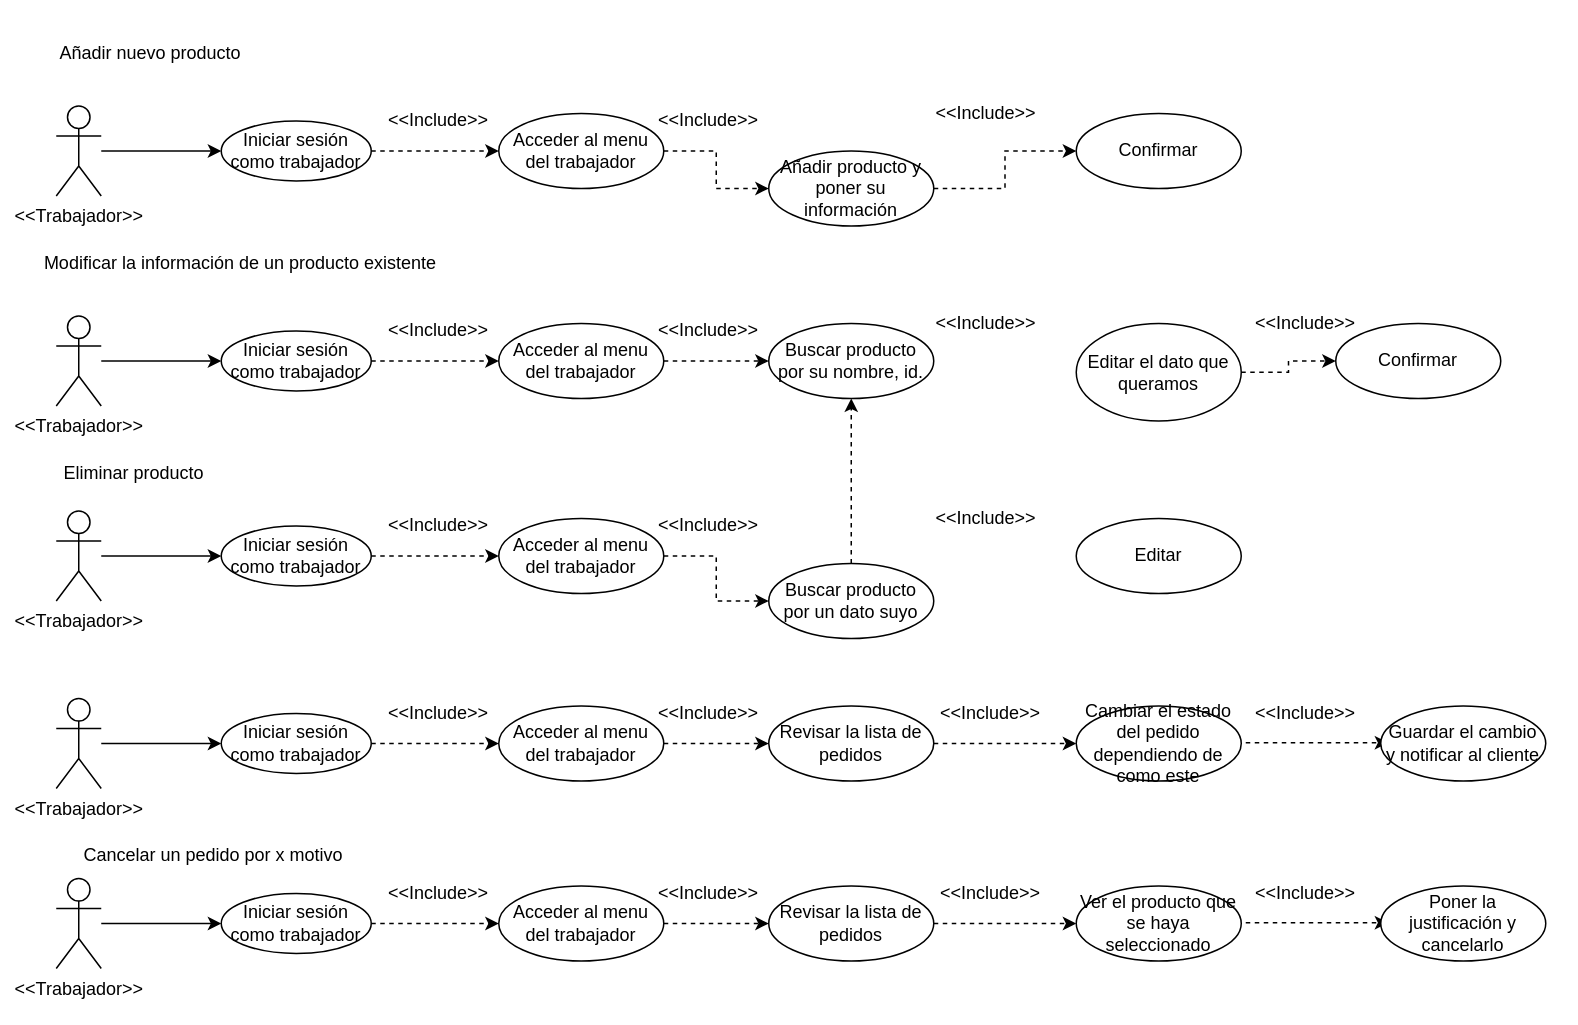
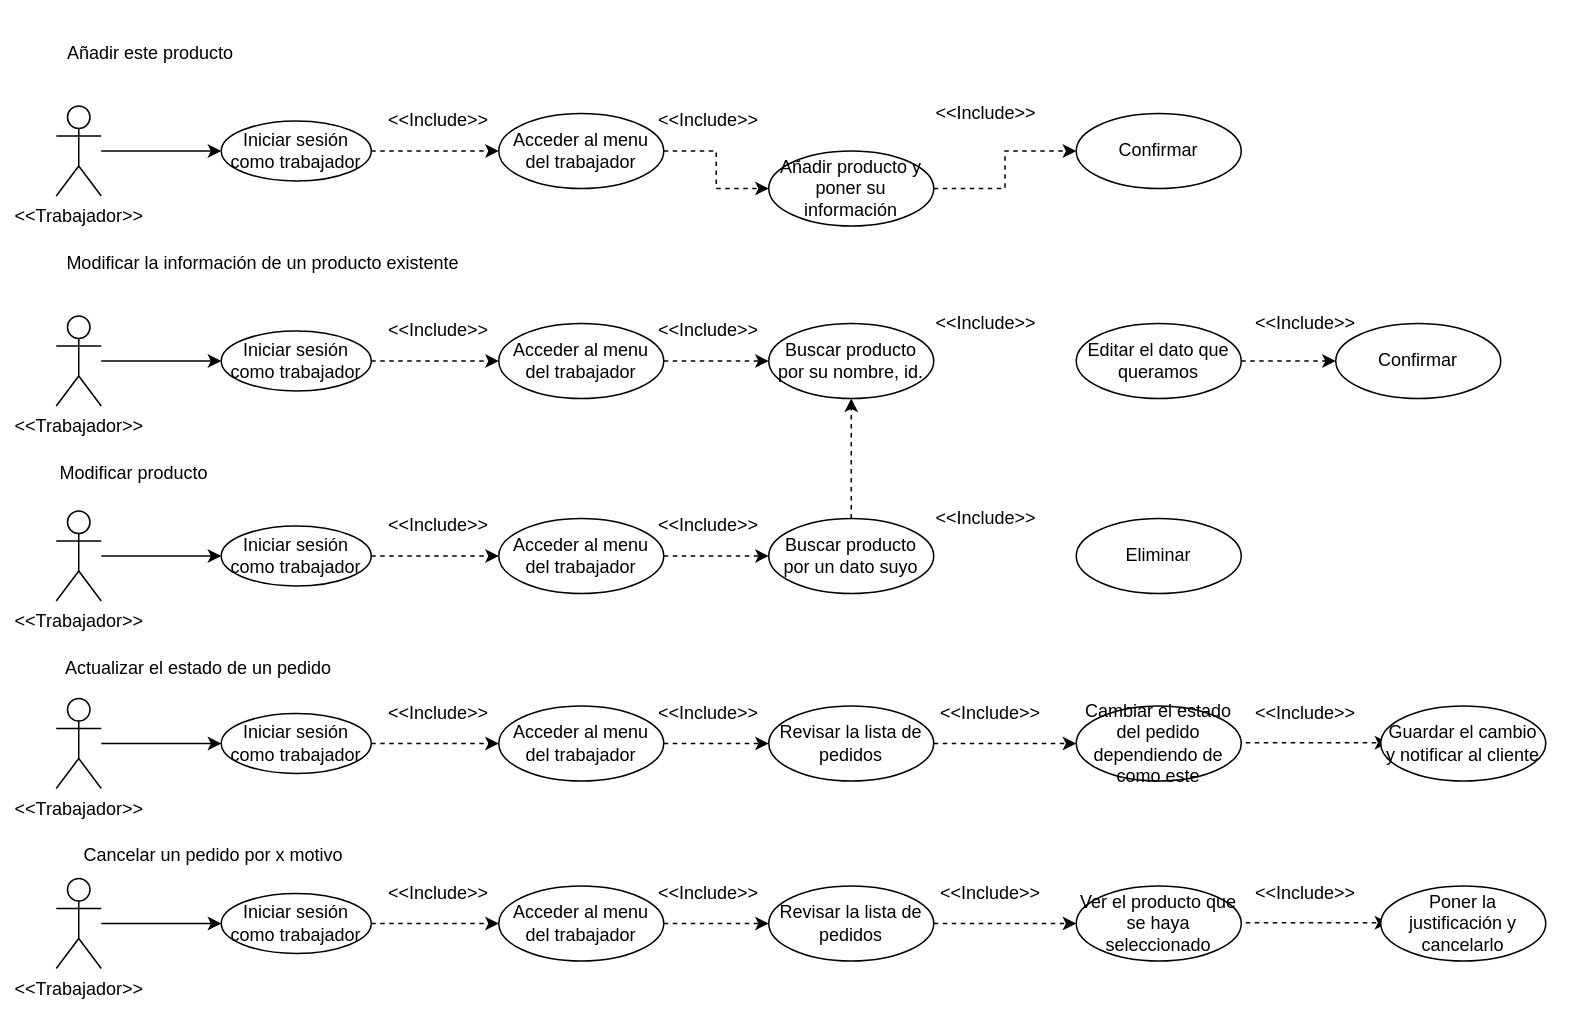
(151, 53) -> (151, 53)
(241, 263) -> (263, 263)
(1159, 372) -> (1159, 361)
(134, 473) -> (134, 473)
(1159, 556) -> (1159, 556)
(851, 601) -> (851, 556)
none -> (199, 668)
